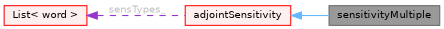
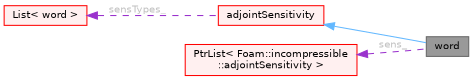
(384, 16) -> (448, 47)
none -> (271, 60)
